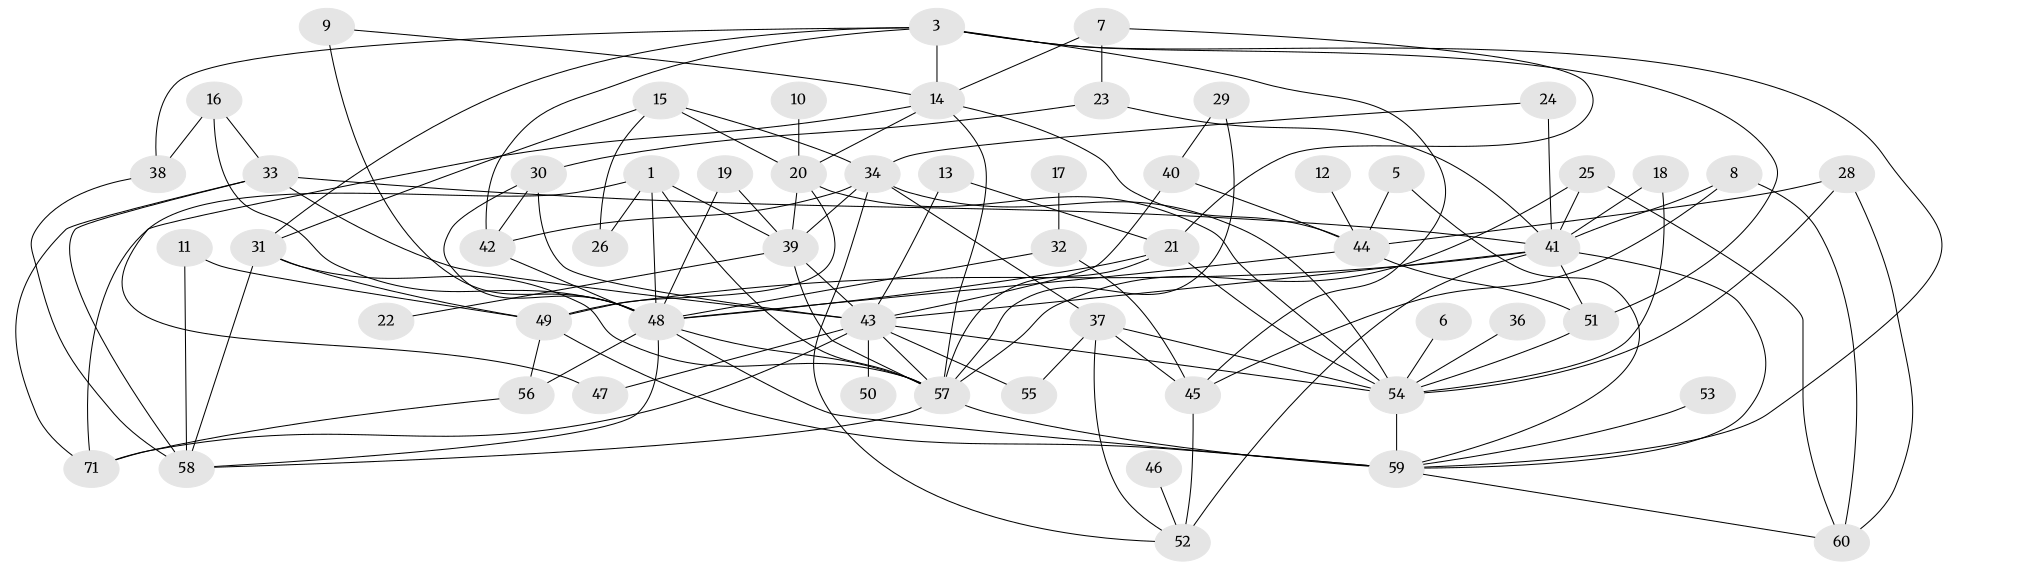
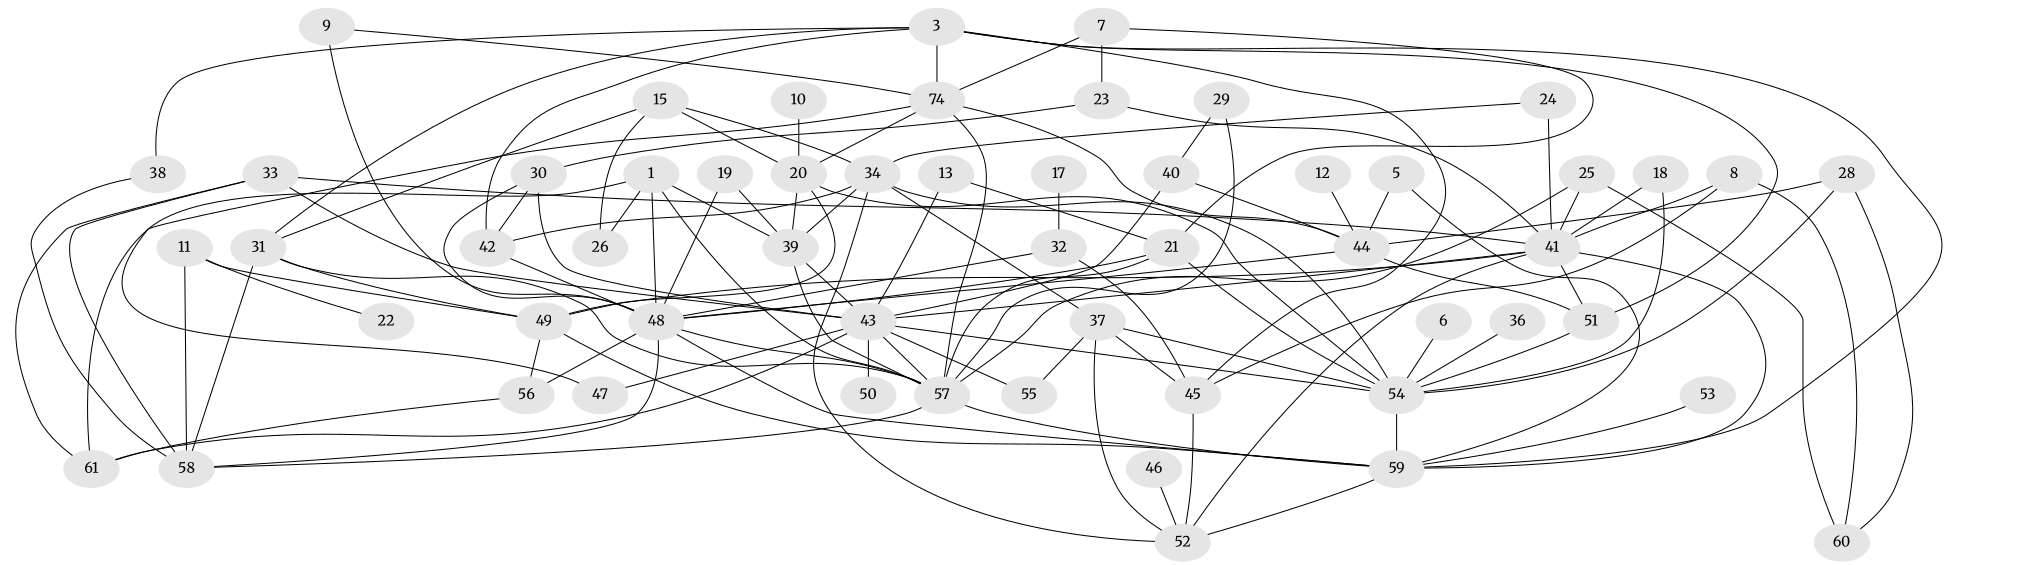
(214, 100) -> none
(937, 100) -> (937, 100)
(632, 277) -> (283, 289)
(91, 469) -> (91, 469)
(1619, 506) -> (1291, 509)
